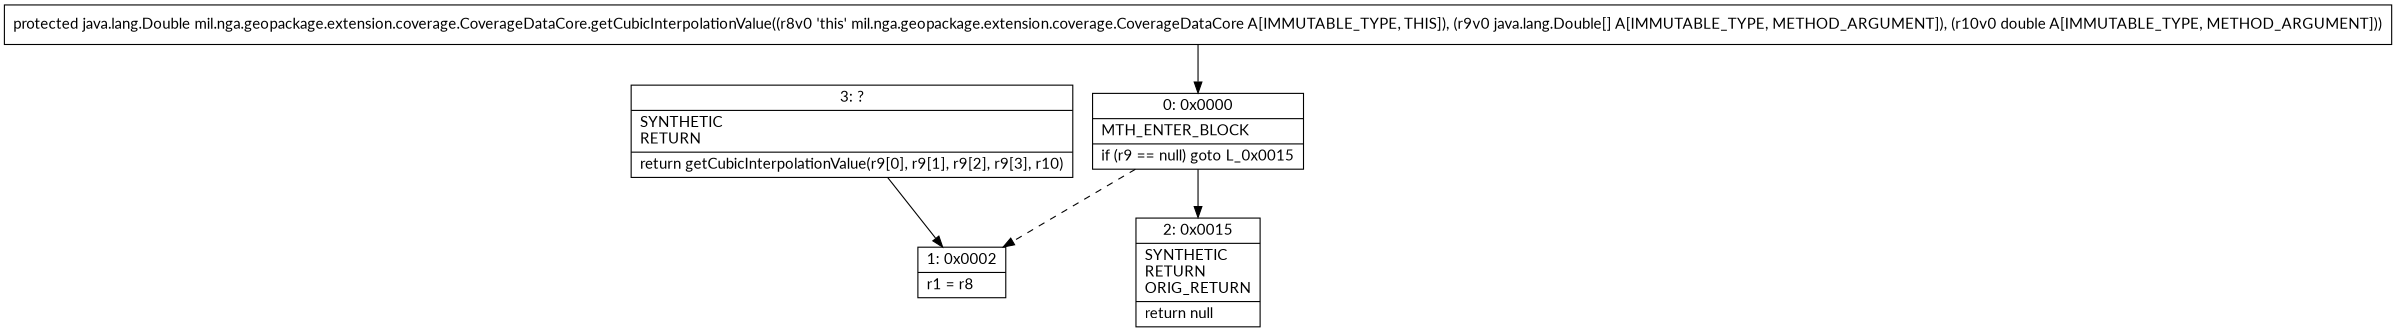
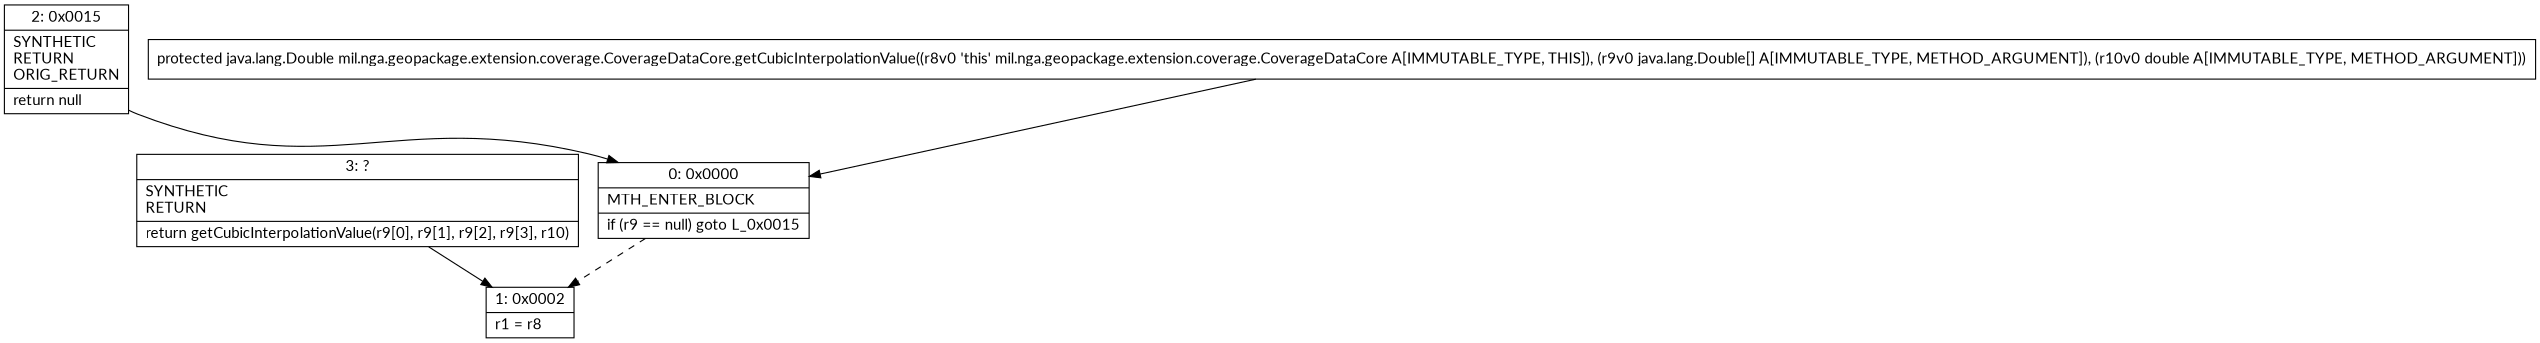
(1198, 188) -> (367, 143)
